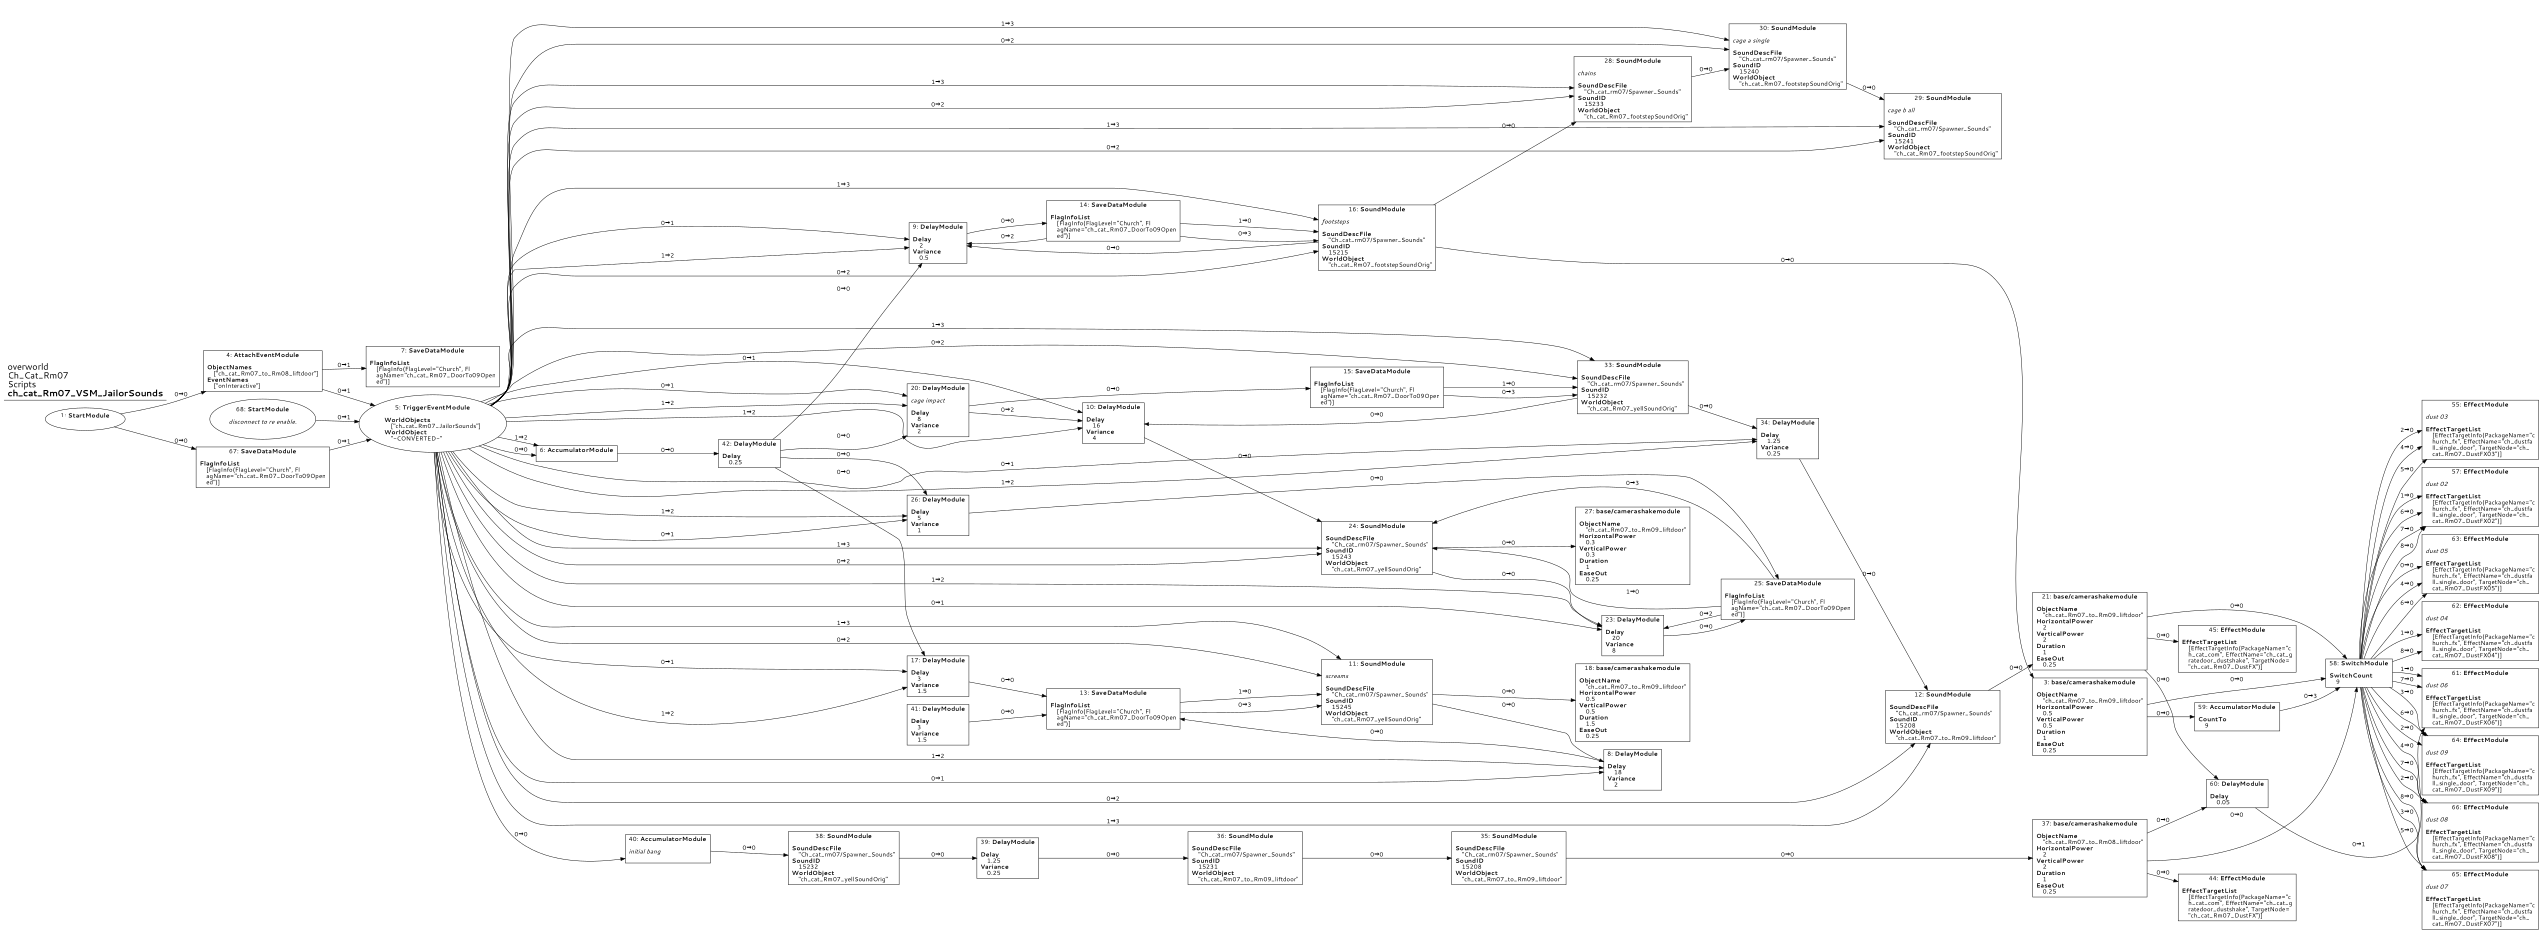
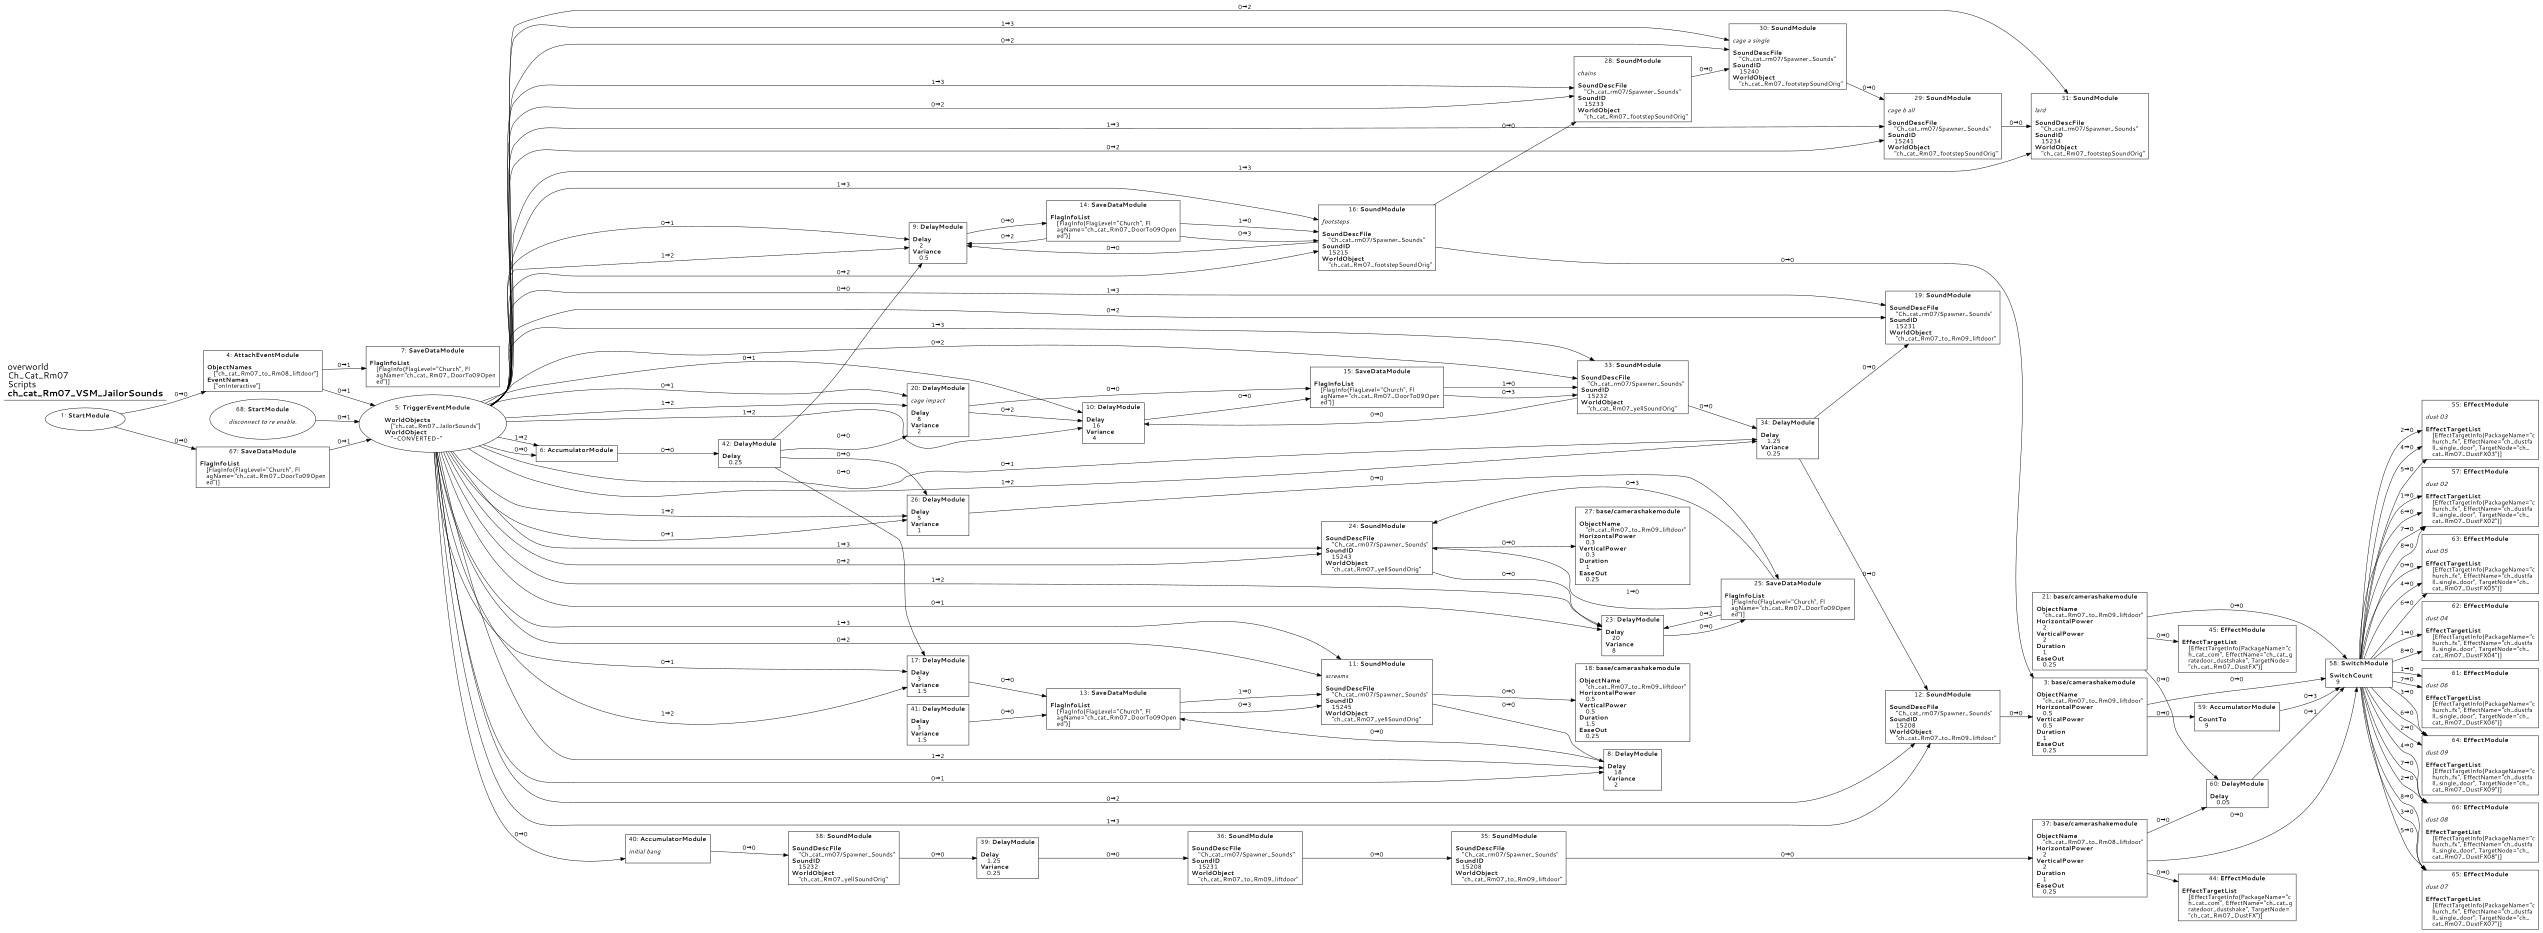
none -> (2090, 126)
none -> (1943, 318)
(1235, 481) -> (1225, 410)
(2009, 679) -> (2014, 717)
(2386, 855) -> (2296, 735)
